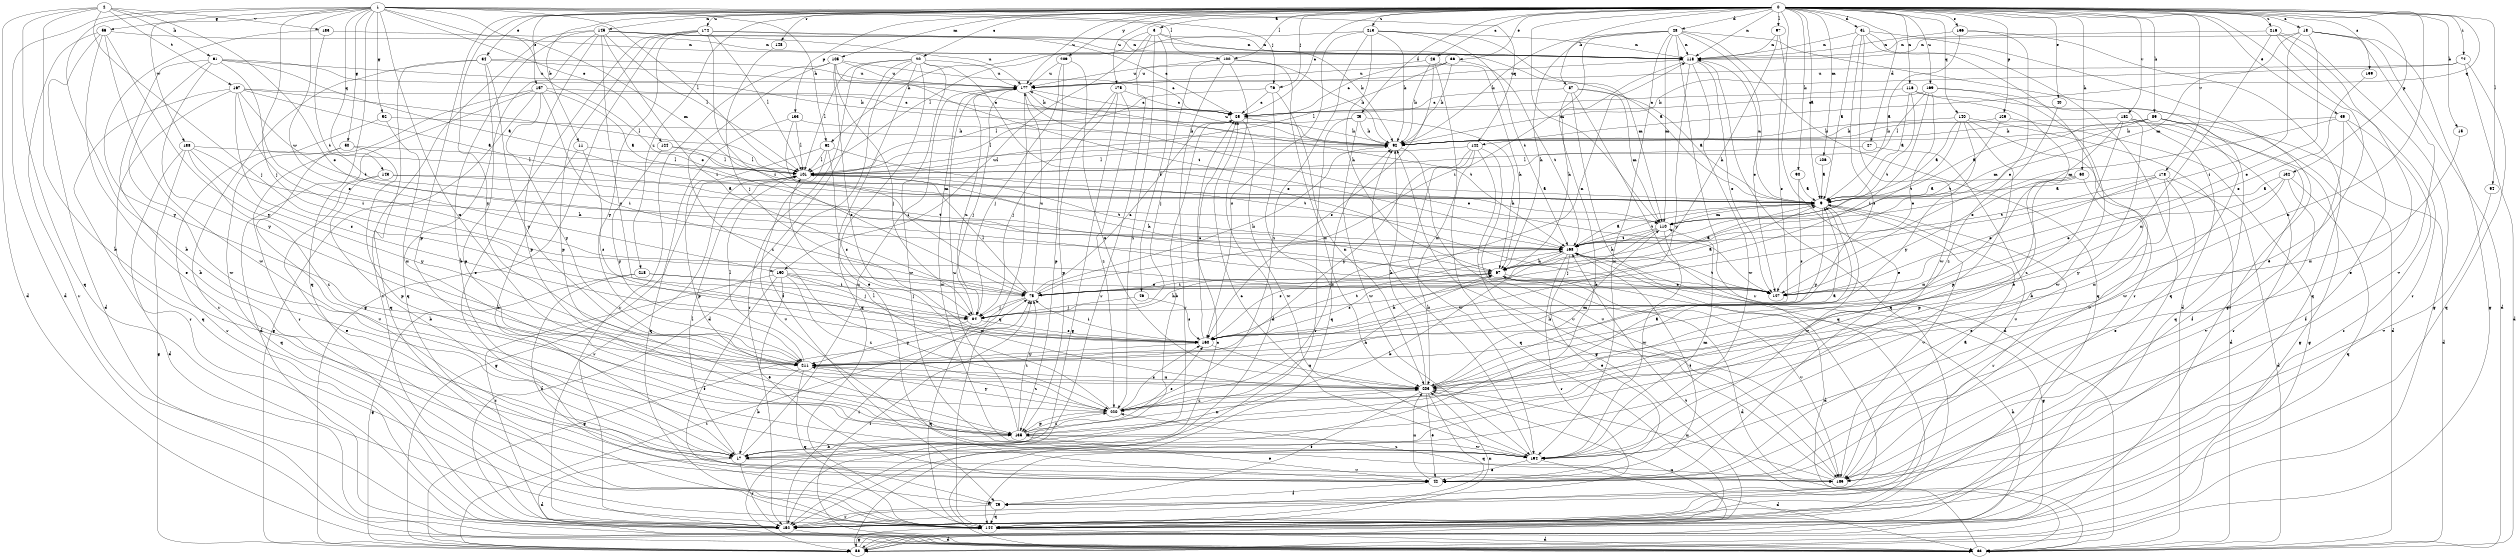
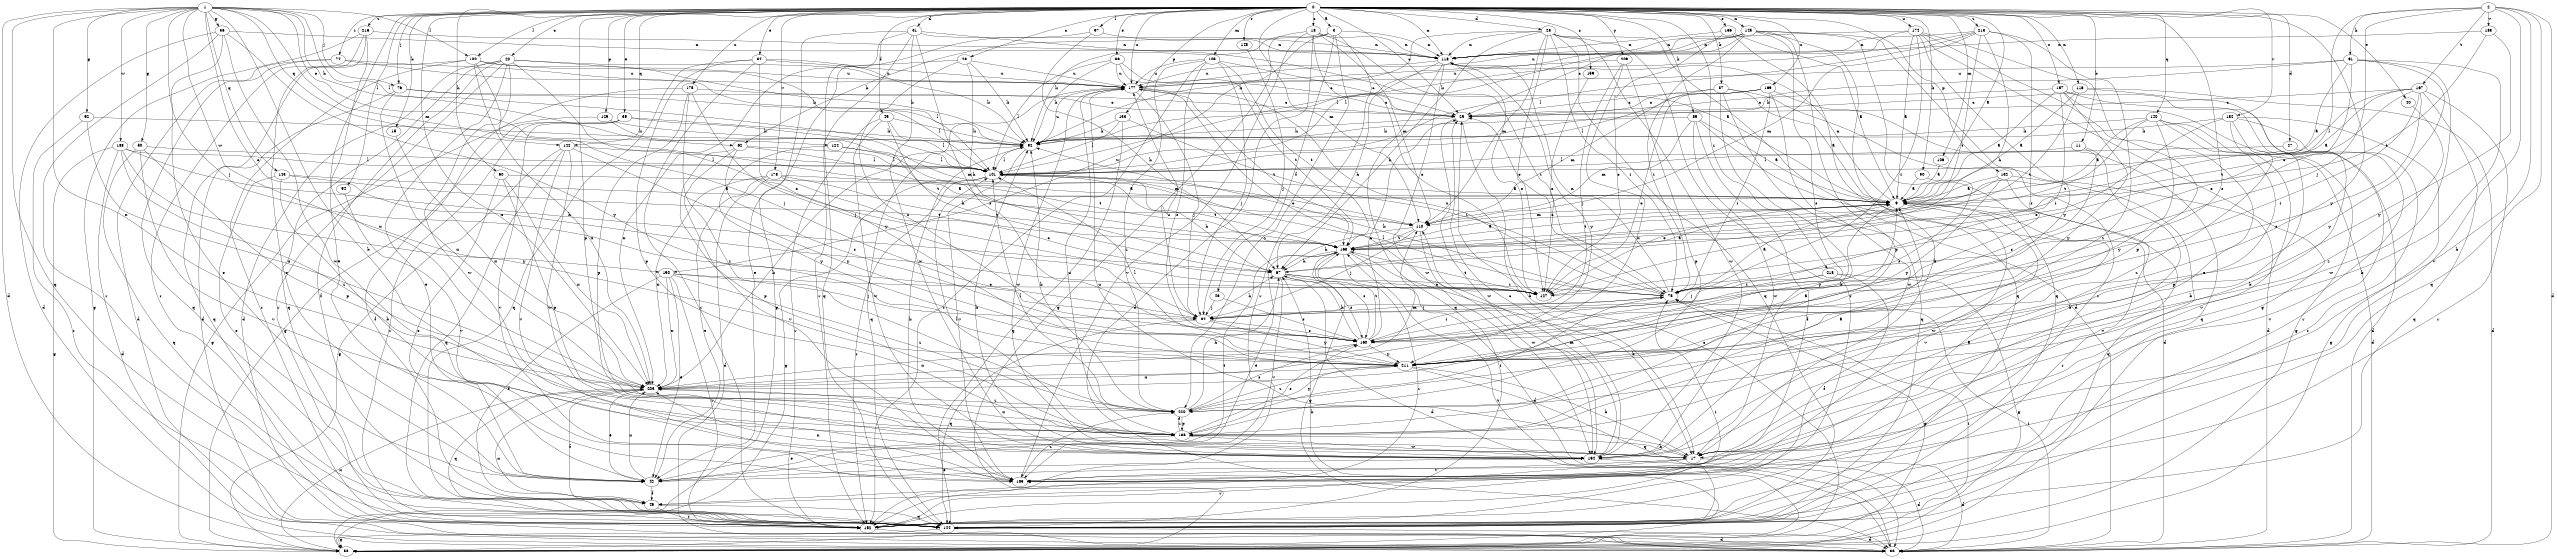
none -> (1902, 450)
